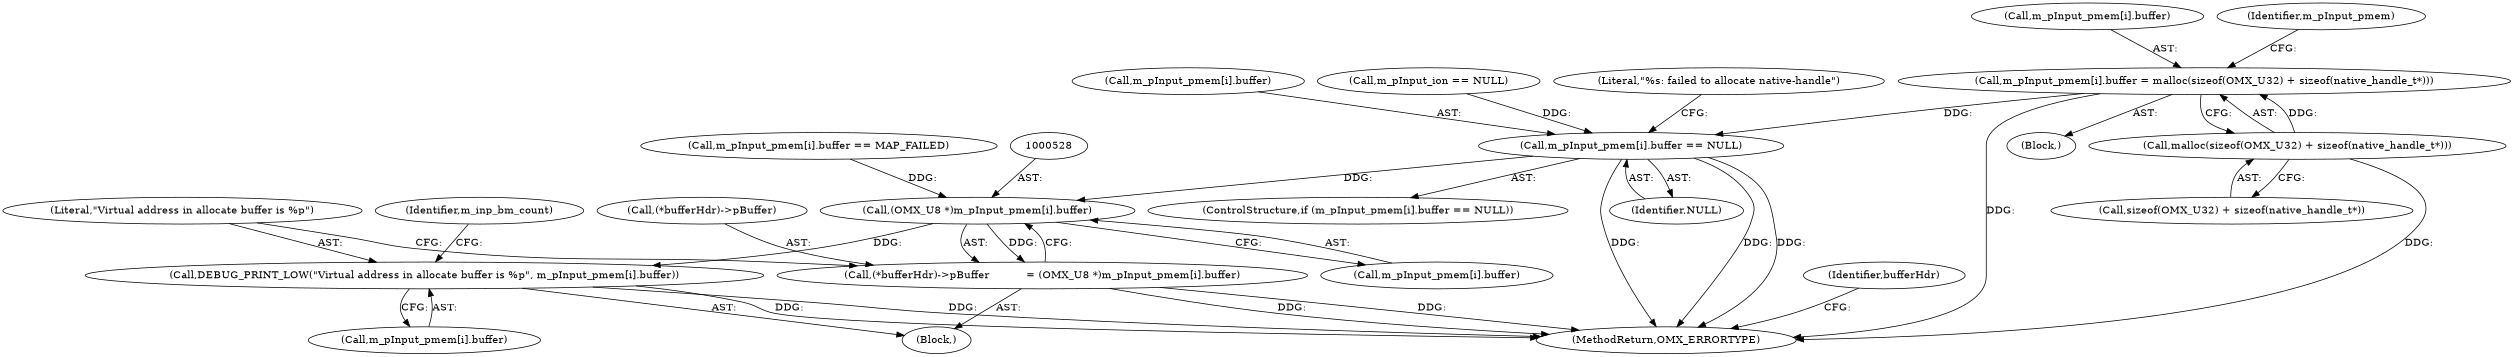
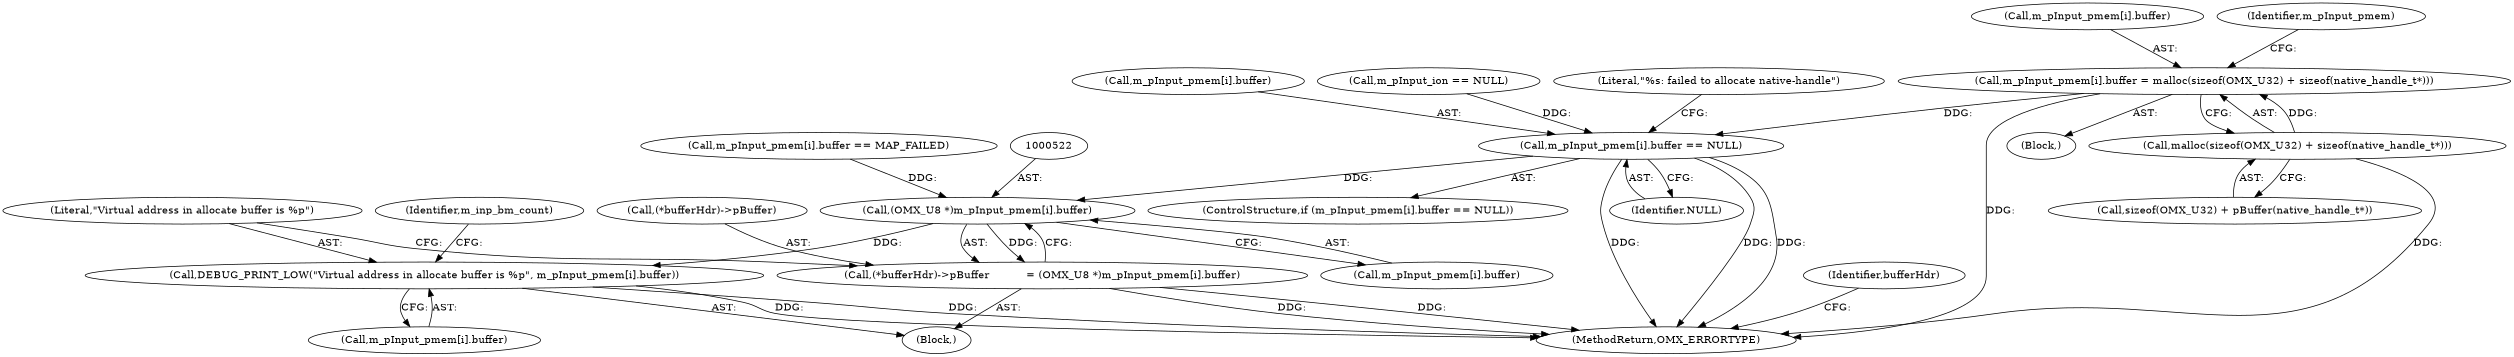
(1049, 146) -> (1049, 146)
(1681, 178) -> (1682, 178)
(2232, 211) -> (2235, 211)
